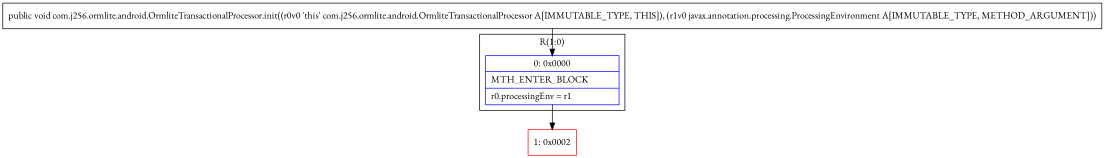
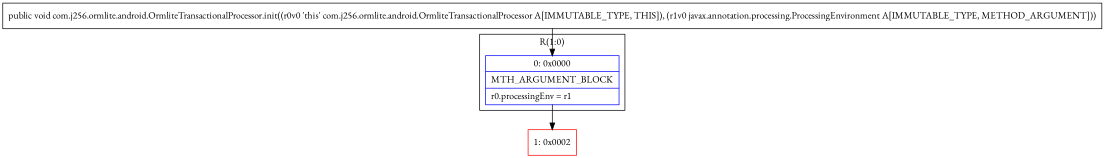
(540, 80) -> (552, 80)
